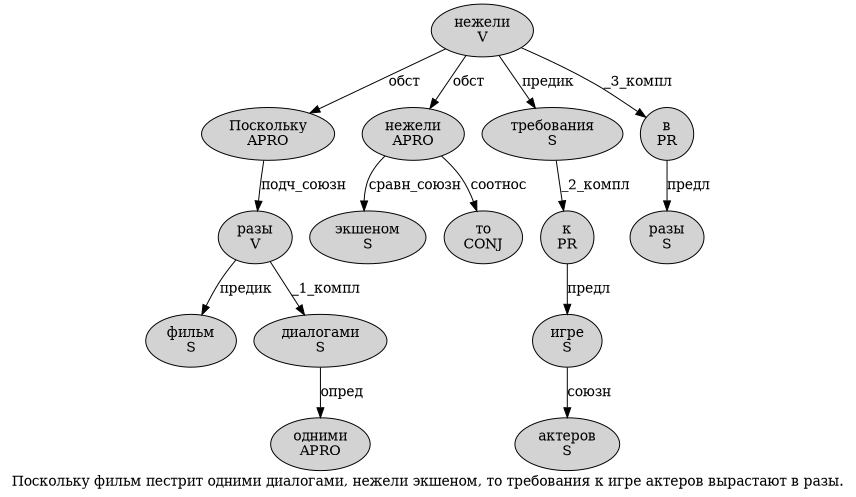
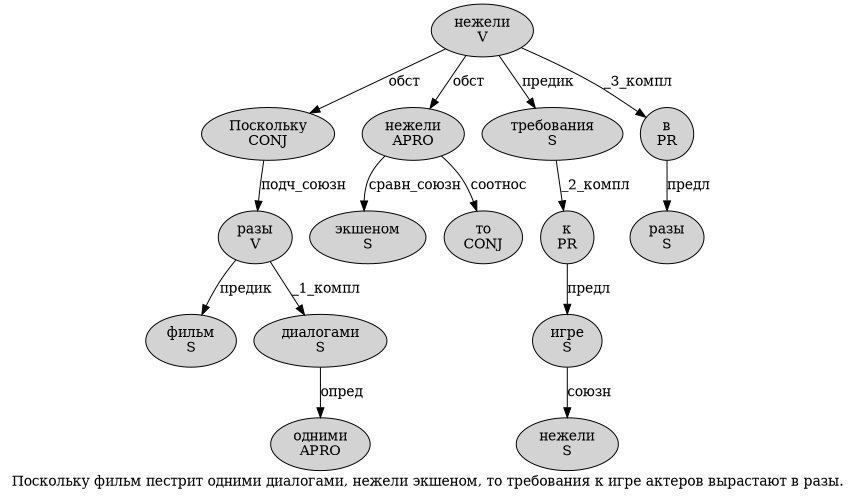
(268, 134) -> (268, 134)
(567, 444) -> (567, 444)
